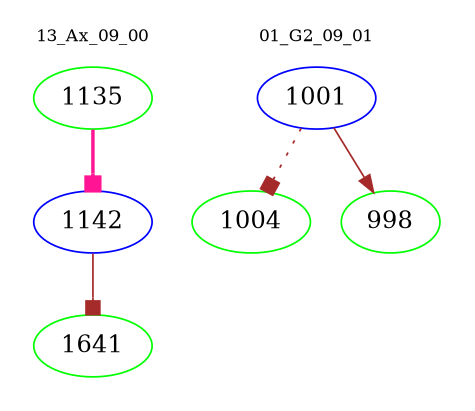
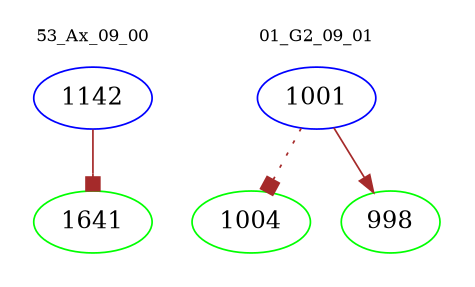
(93, 37) -> (93, 37)
(93, 98) -> none
